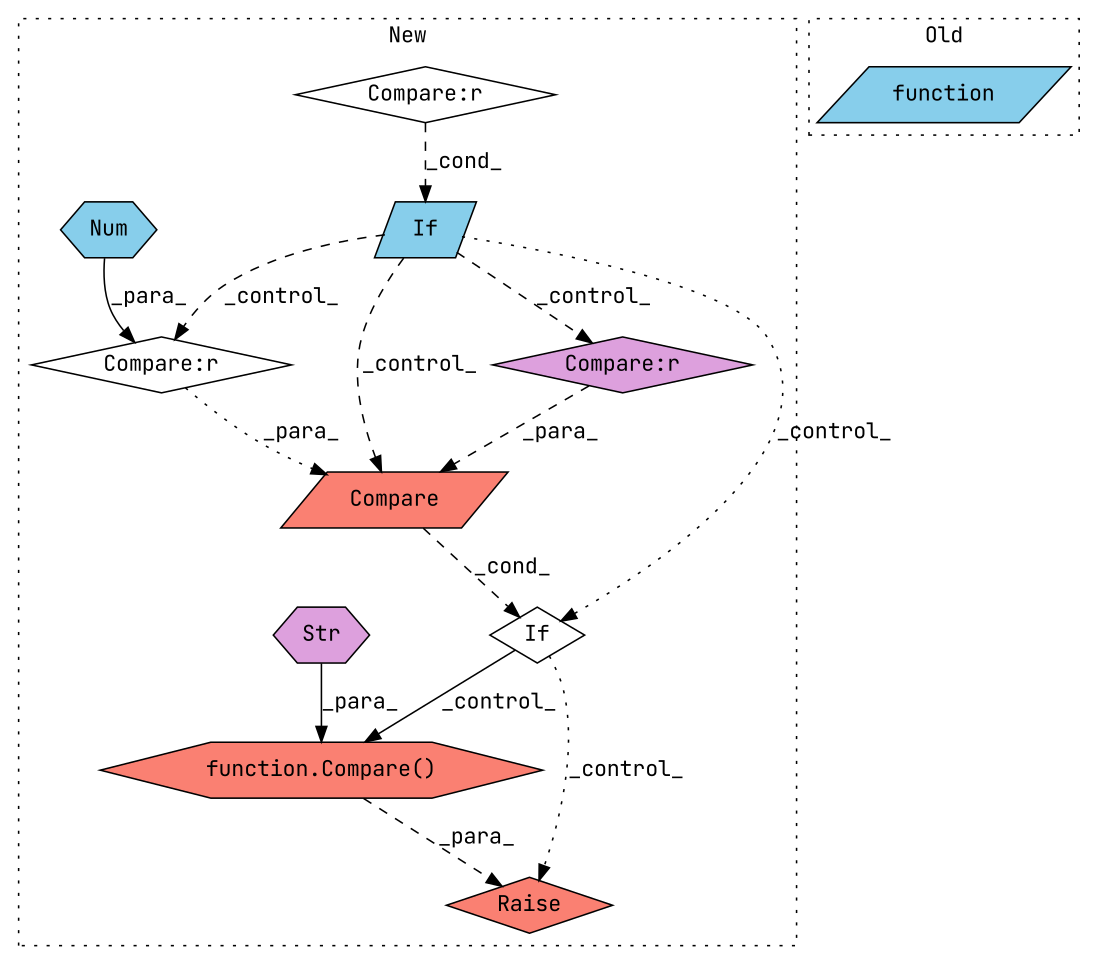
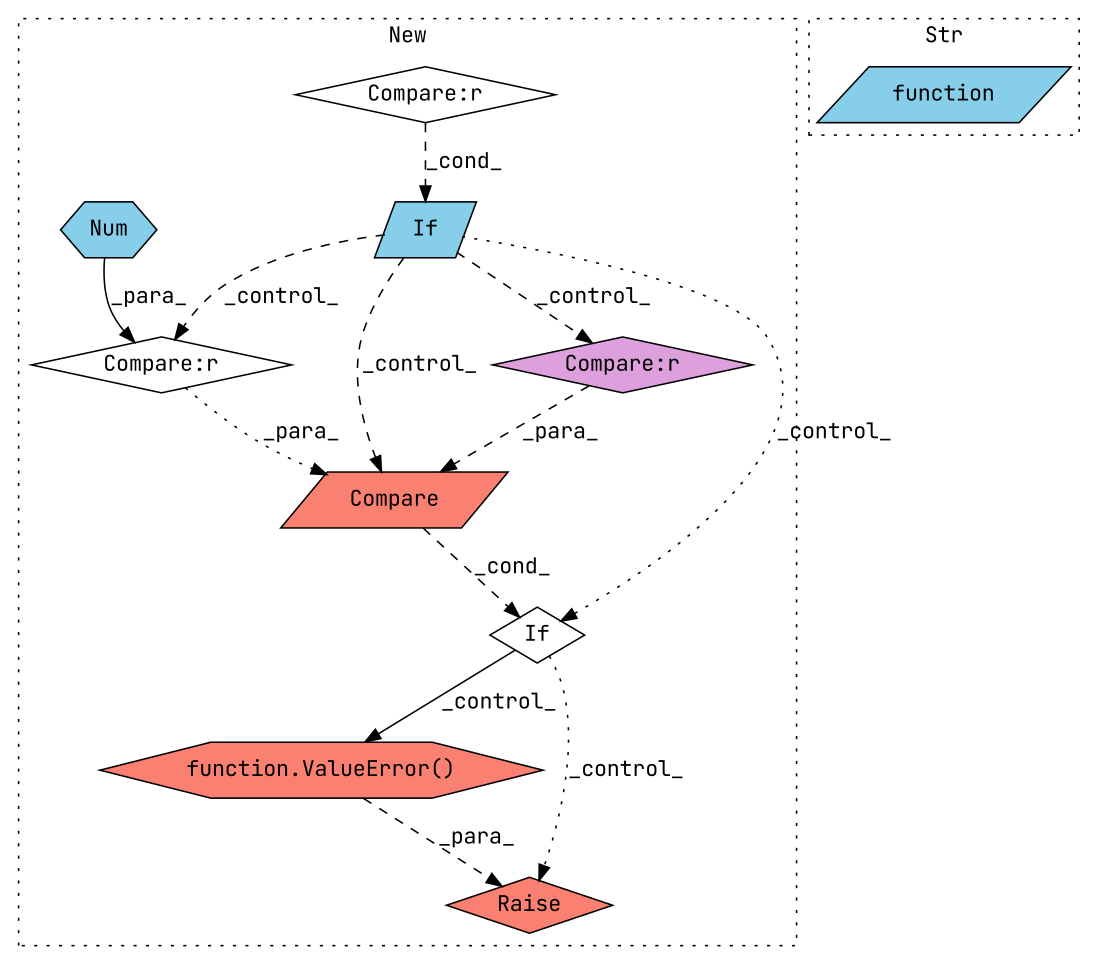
(944, 36) -> (944, 36)
(321, 635) -> none
(321, 770) -> (321, 770)
